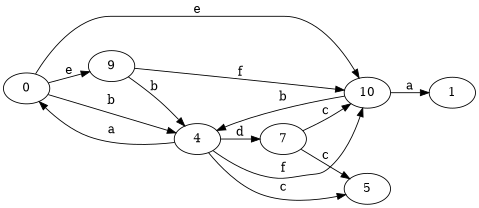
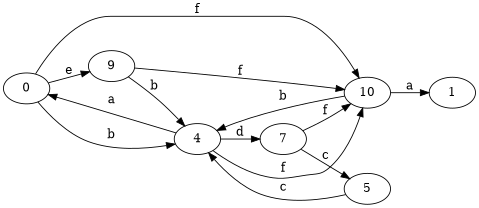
(197, 10) -> (197, 10)
(325, 111) -> (325, 111)
(266, 196) -> (274, 198)
